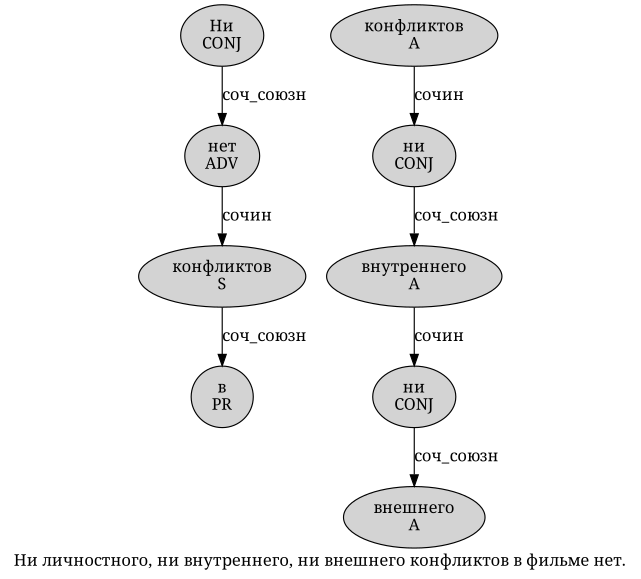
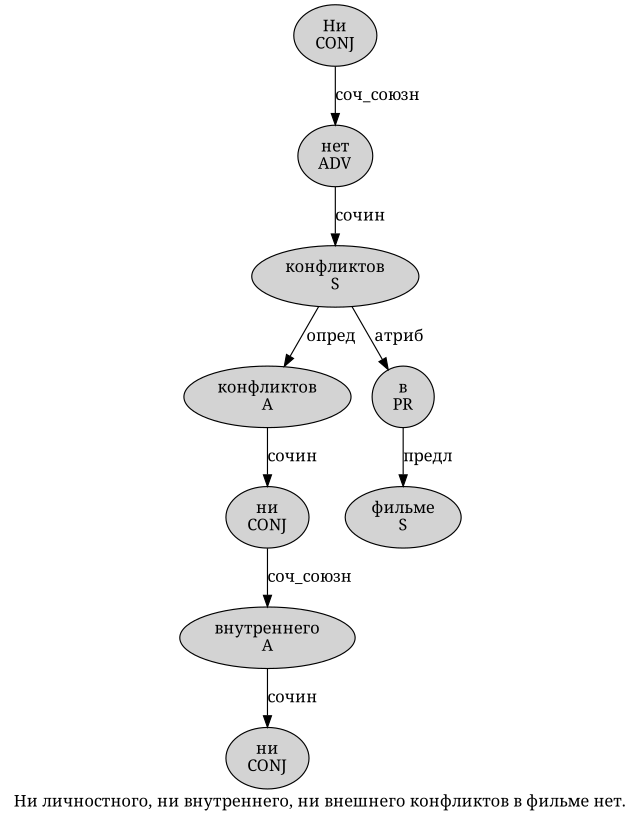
none -> (304, 331)
(265, 337) -> (399, 337)
none -> (403, 517)
(414, 517) -> none
